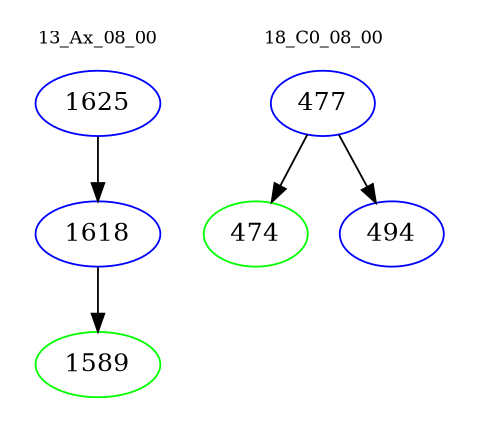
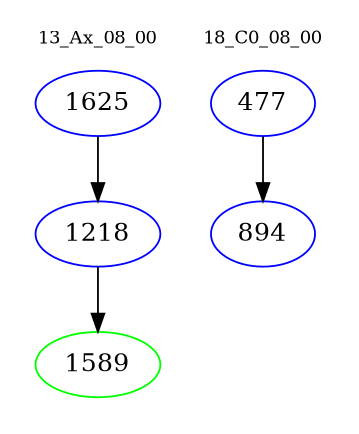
(98, 234) -> (98, 234)
(256, 234) -> none
(392, 234) -> (263, 234)
